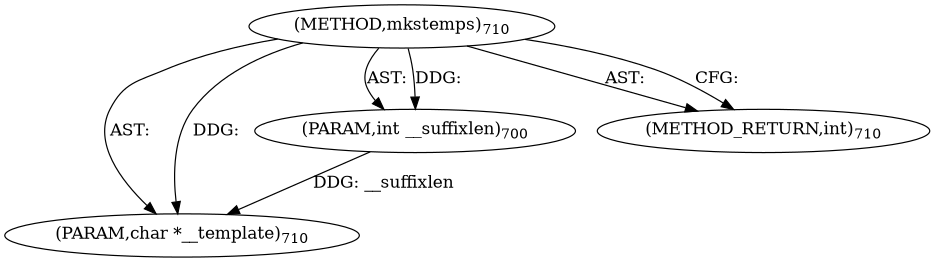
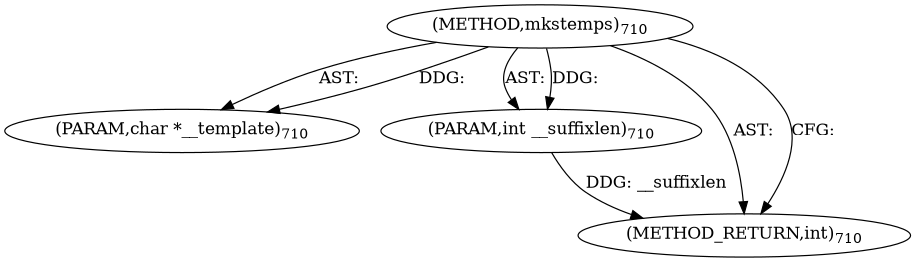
(515, 129) -> (641, 129)
(304, 181) -> (585, 192)
